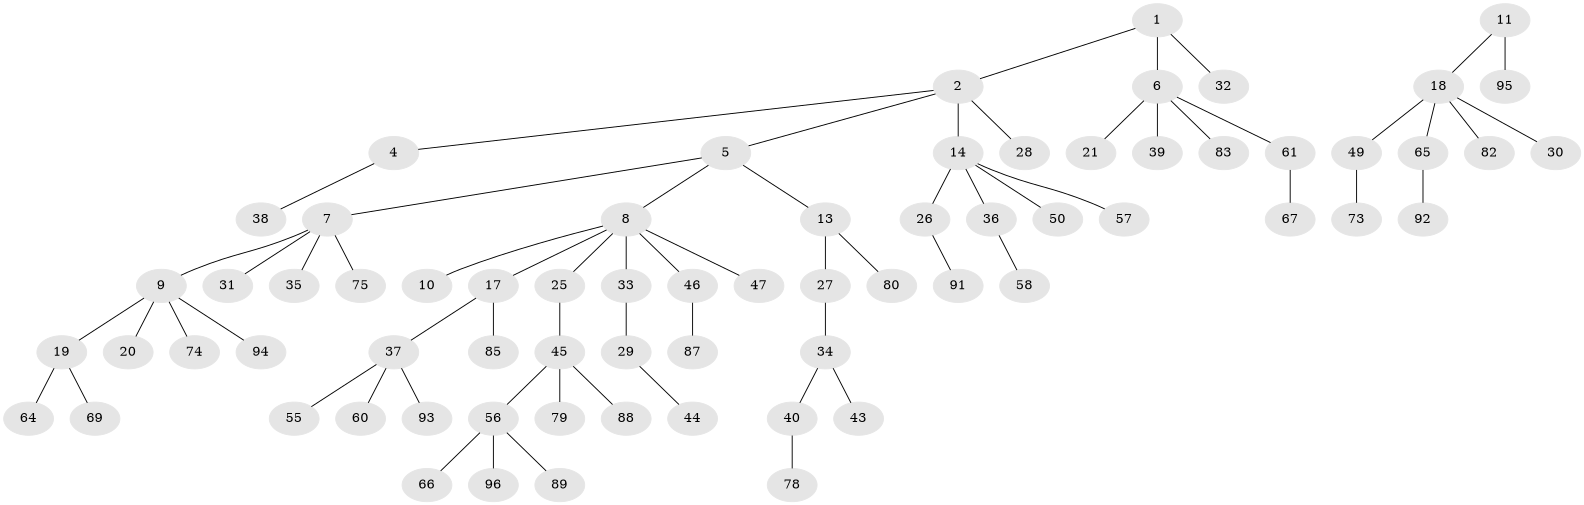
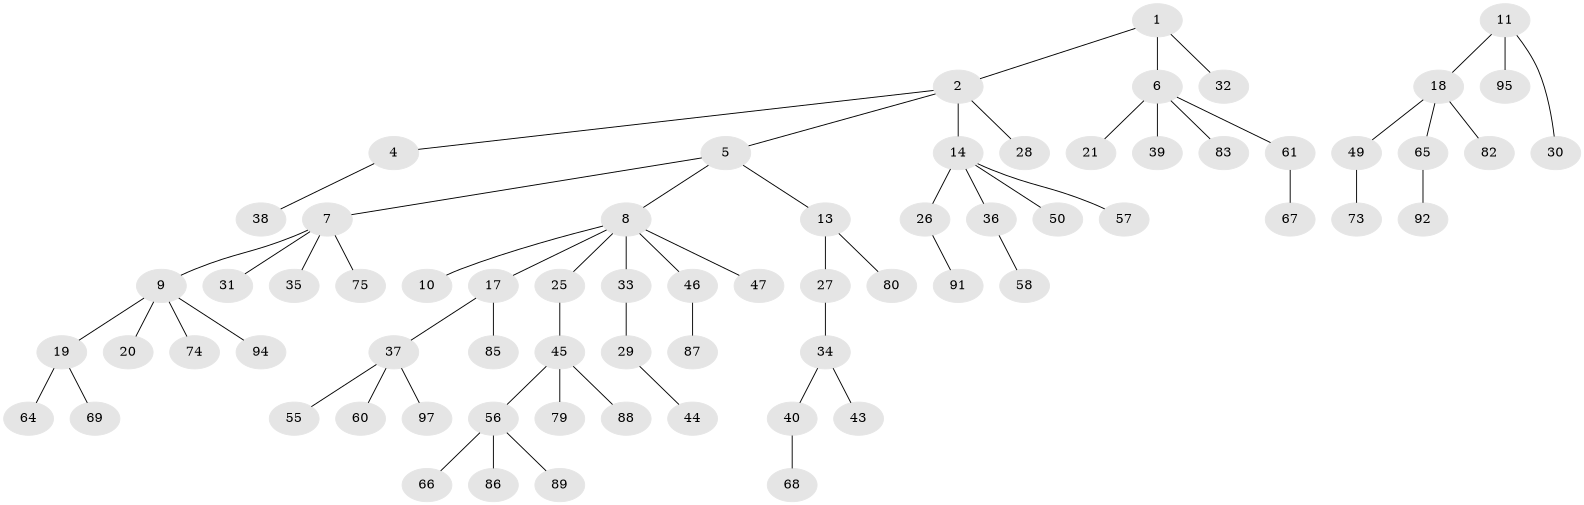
(1497, 120) -> (1543, 83)
(427, 419) -> (427, 419)
(493, 485) -> (493, 485)
(792, 485) -> (792, 485)
